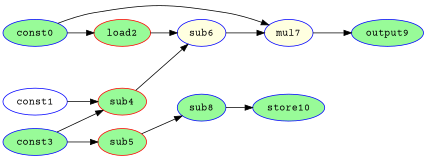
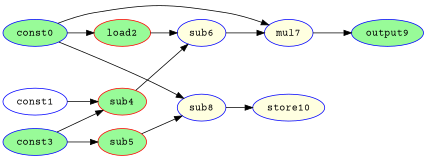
none -> (119, 67)
(202, 108) -> (202, 108)
(289, 108) -> (289, 108)
